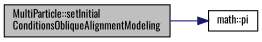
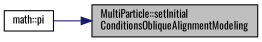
(184, 21) -> (67, 21)
